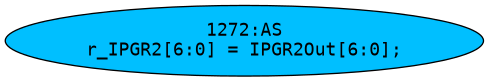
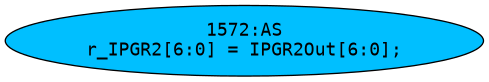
(244, 41) -> (244, 41)
